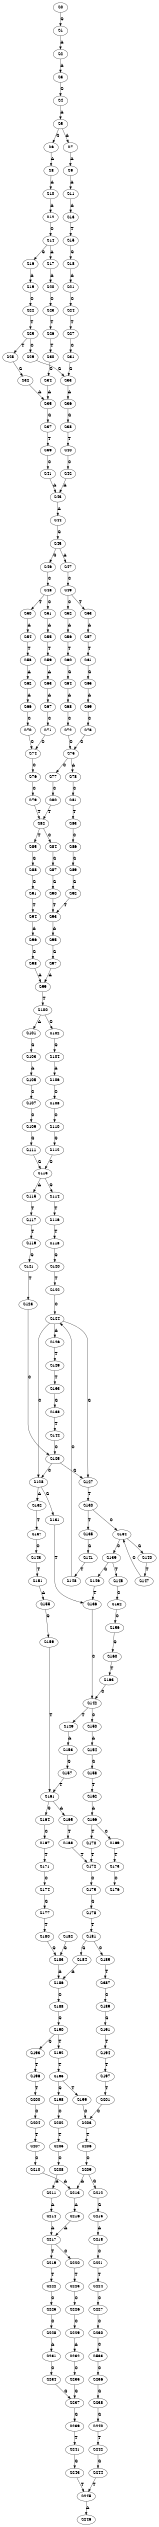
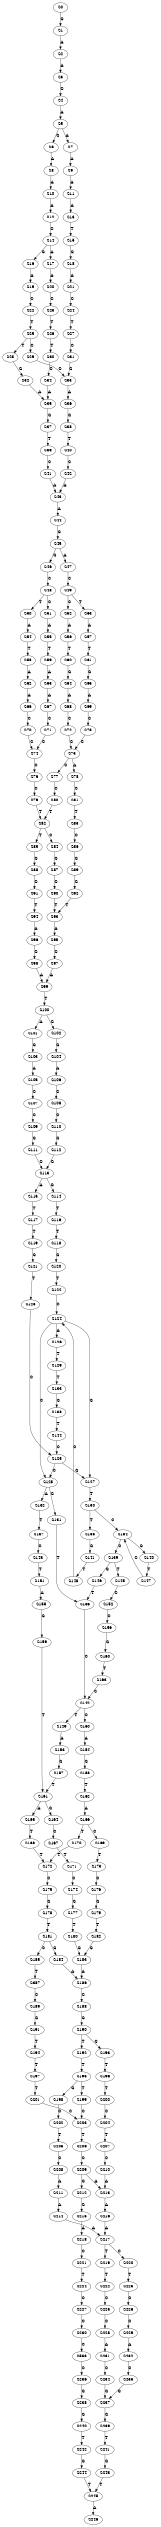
none -> (96, 1913)
